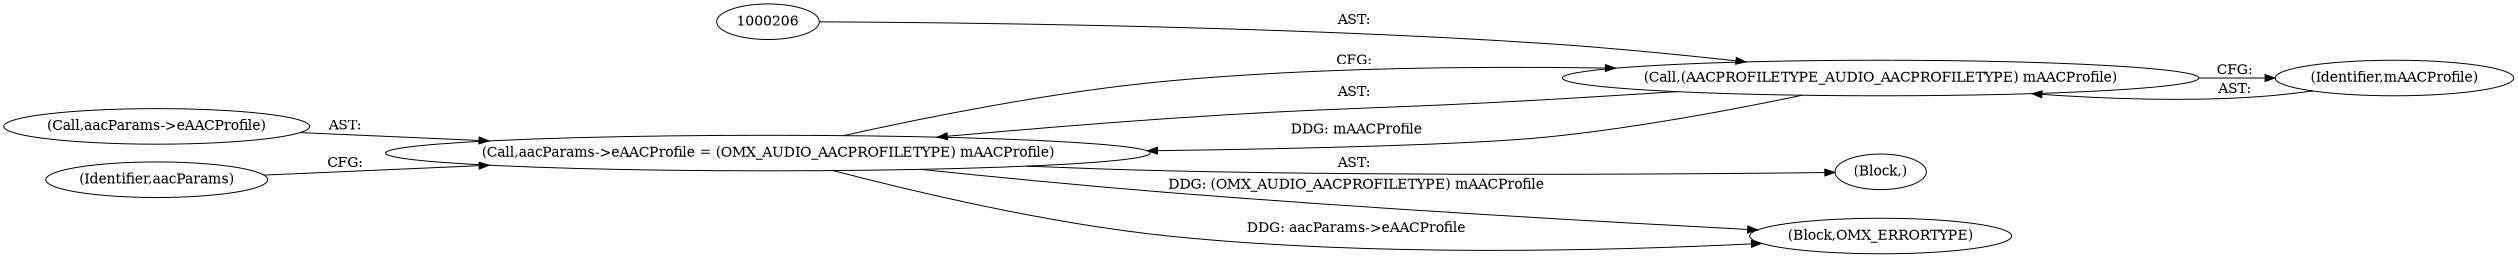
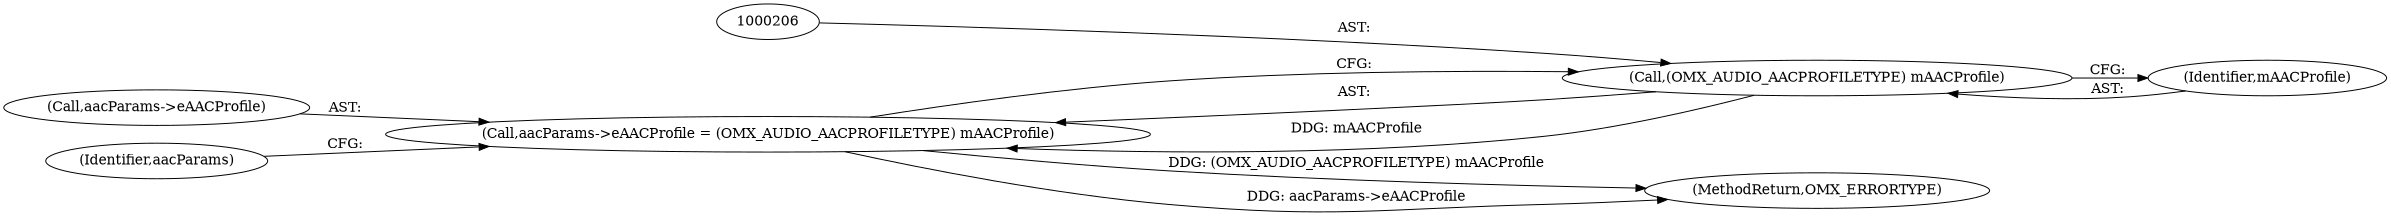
(1881, 78) -> (1817, 78)
(1881, 172) -> none
(1881, 236) -> (1817, 191)
